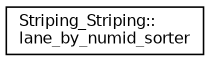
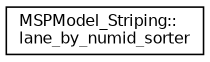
(105, 31) -> (105, 31)
